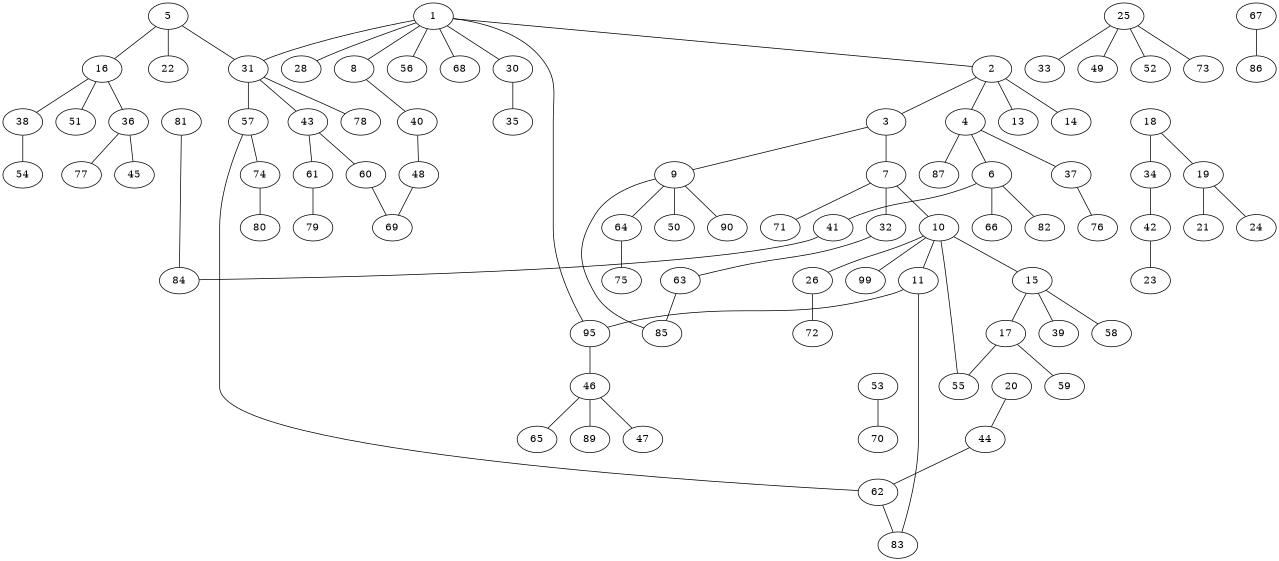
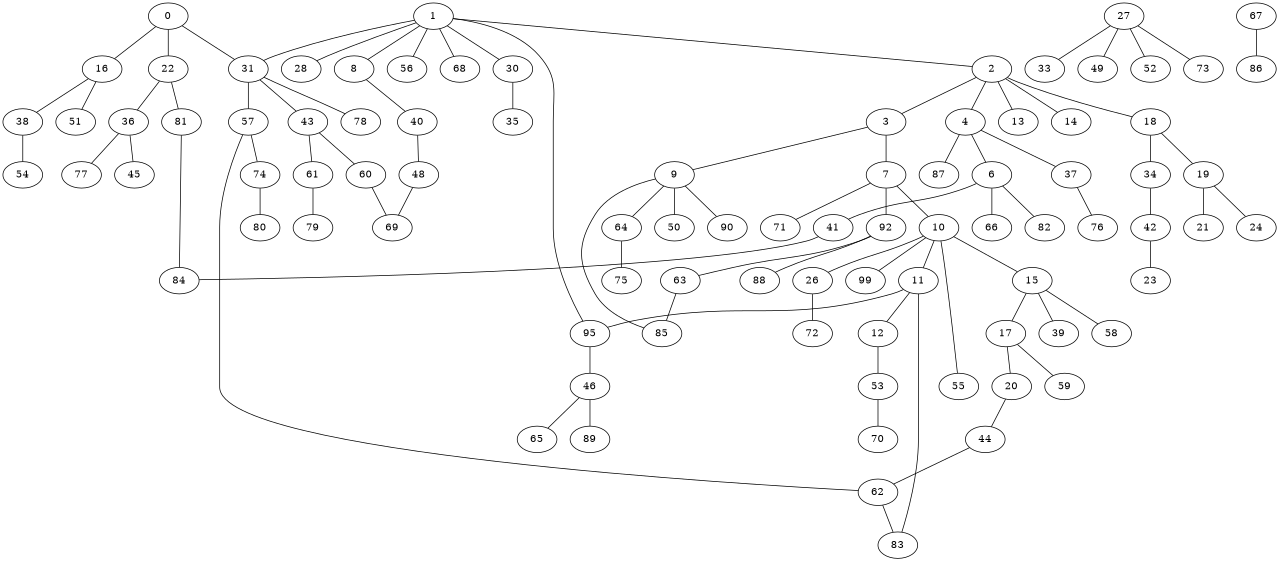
(168, 16) -> (168, 16)
(1124, 16) -> (1124, 16)
(115, 96) -> (148, 96)
none -> (175, 96)
none -> (1069, 99)
(886, 228) -> (886, 228)
none -> (760, 281)
none -> (878, 334)
(982, 360) -> (1009, 360)
(643, 439) -> none
